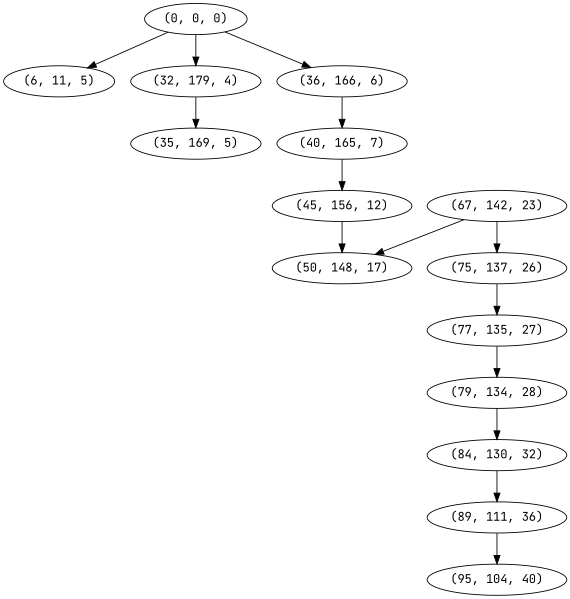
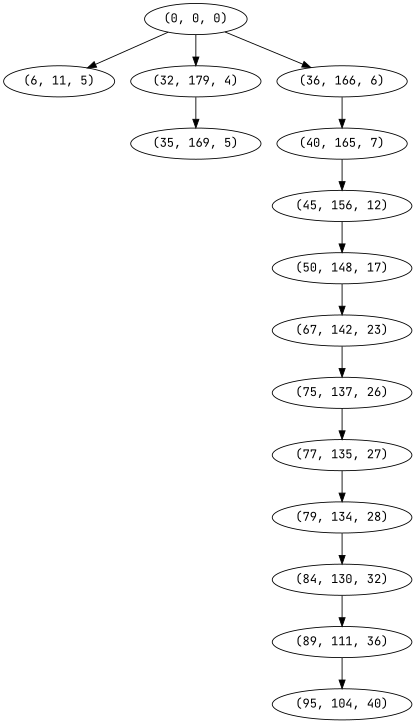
(423, 236) -> (342, 295)
